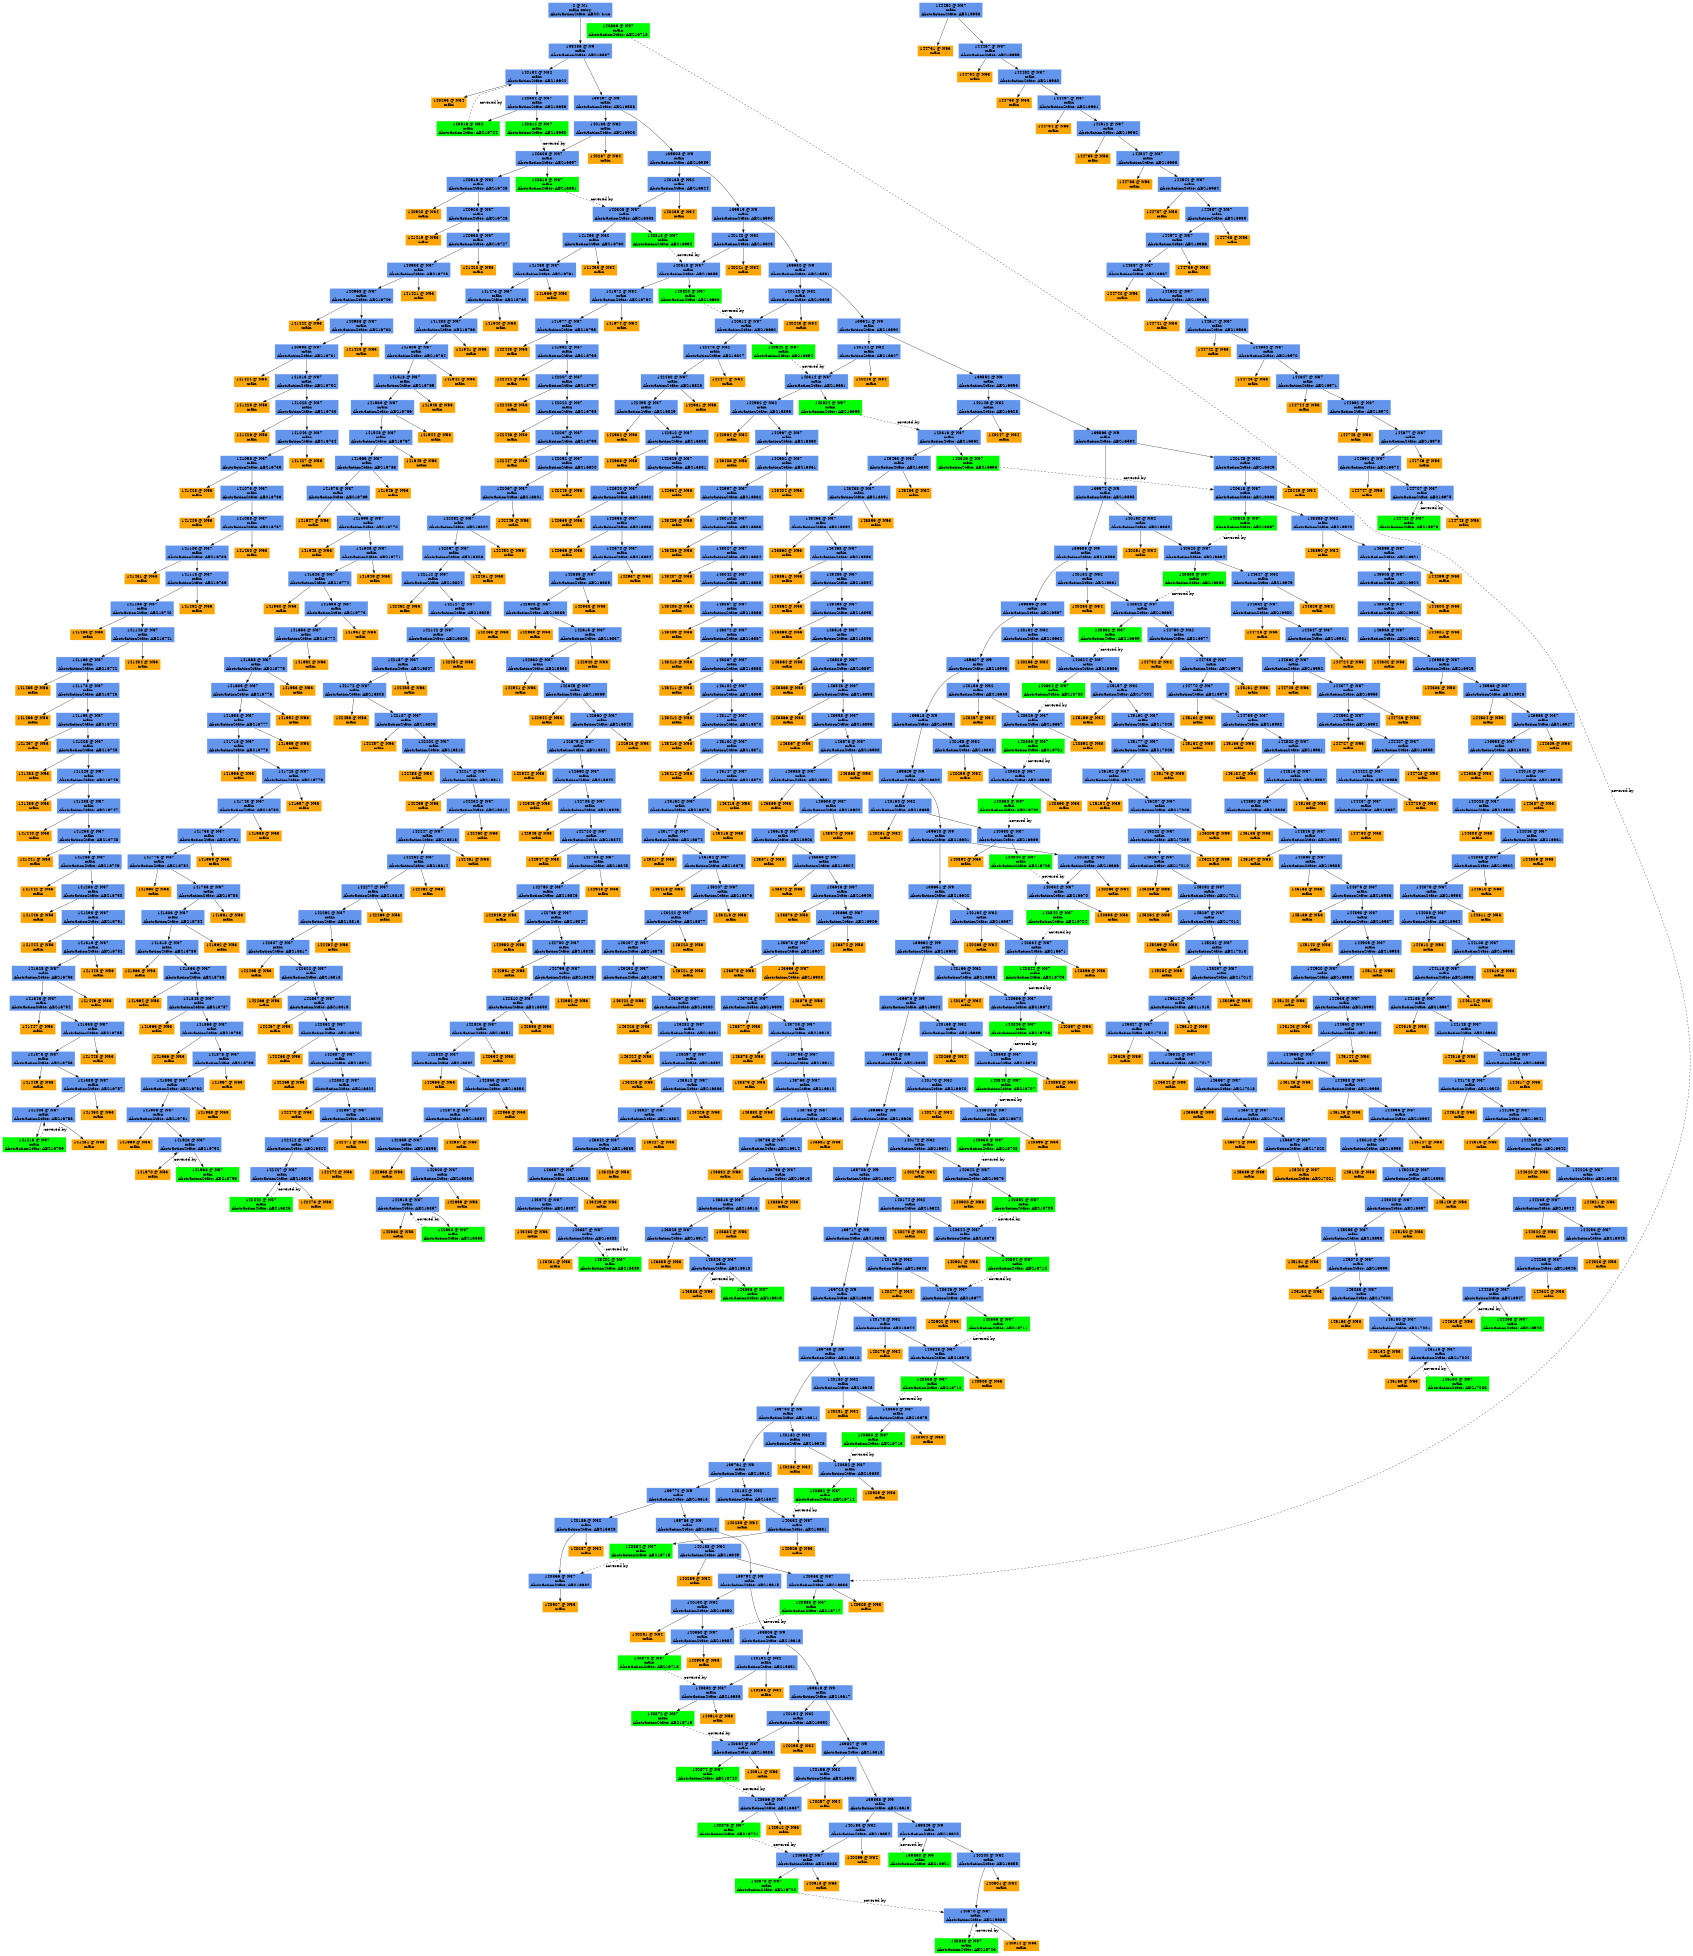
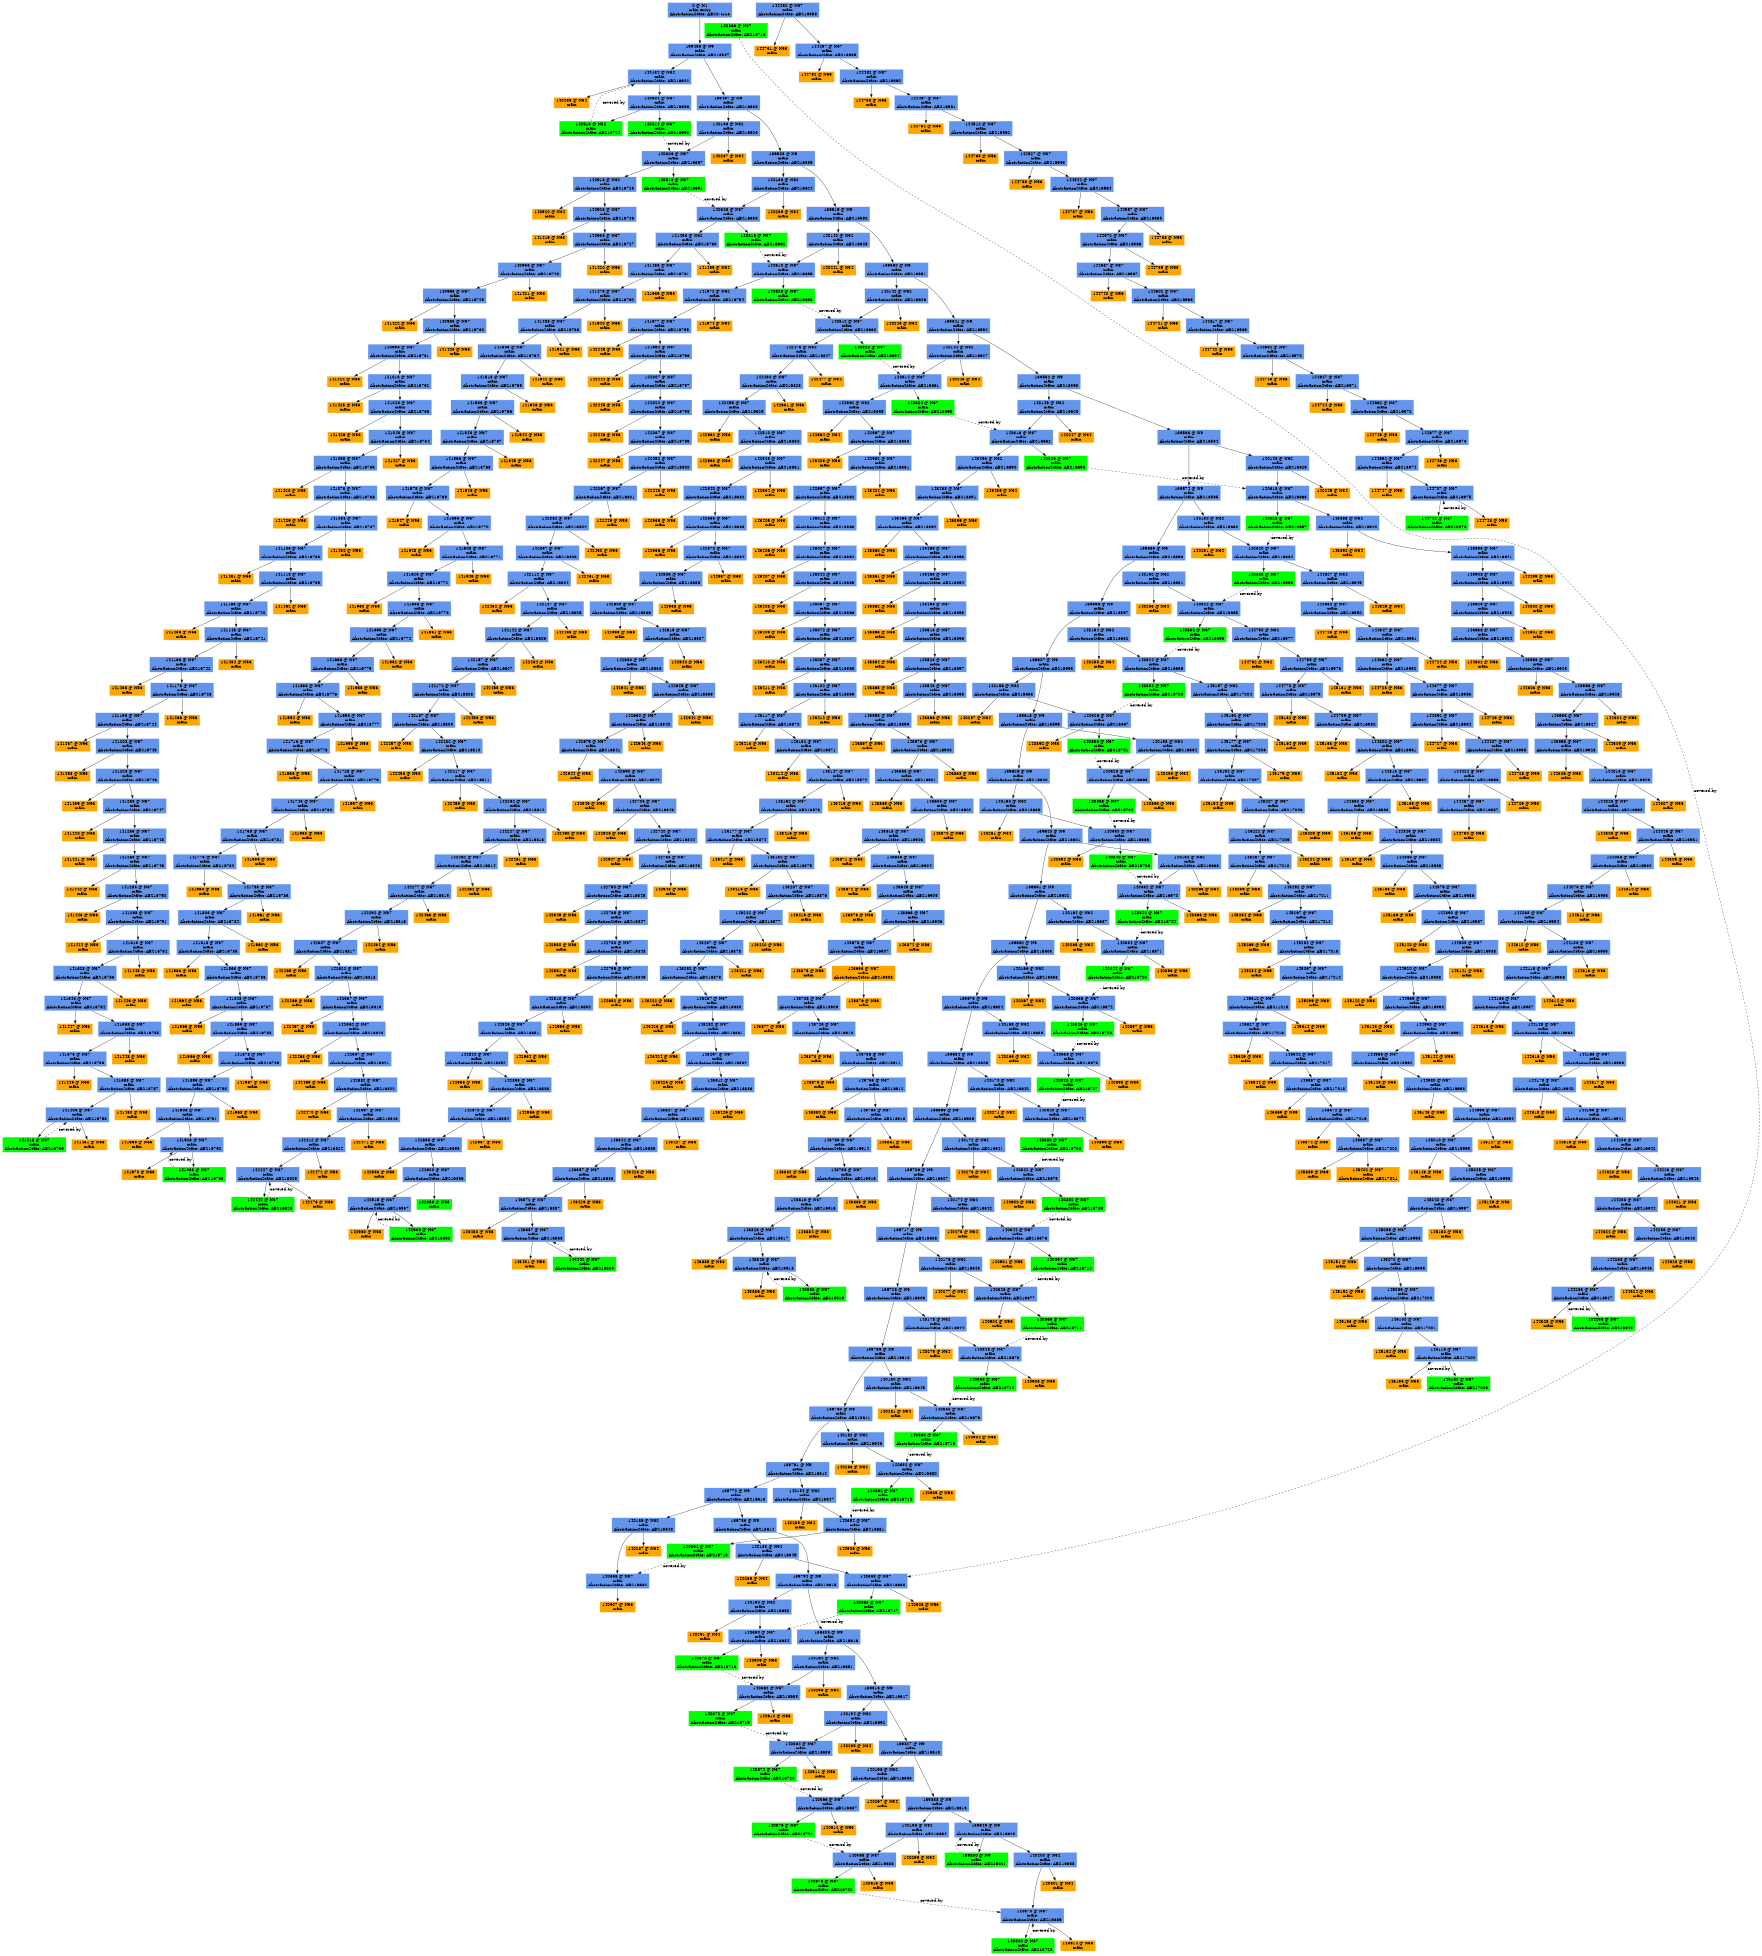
(1088, 720) -> none
(462, 1204) -> (434, 1204)
